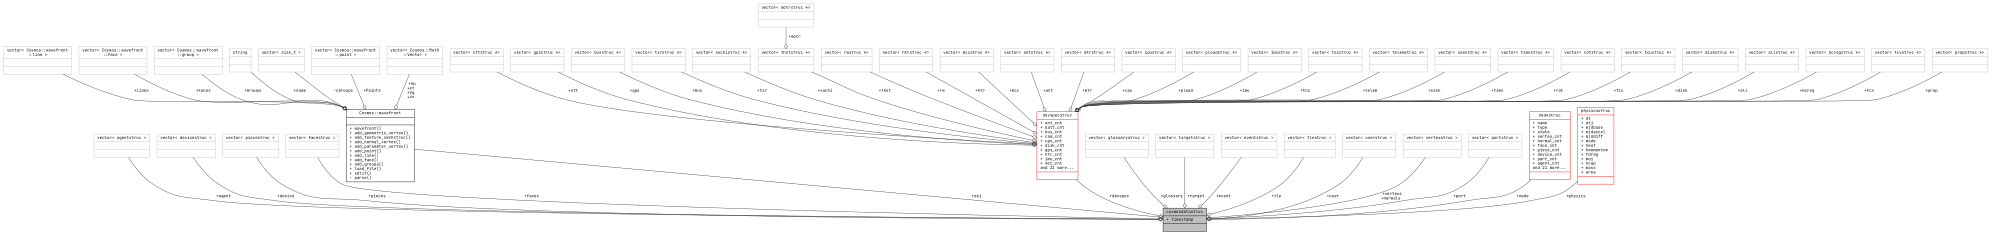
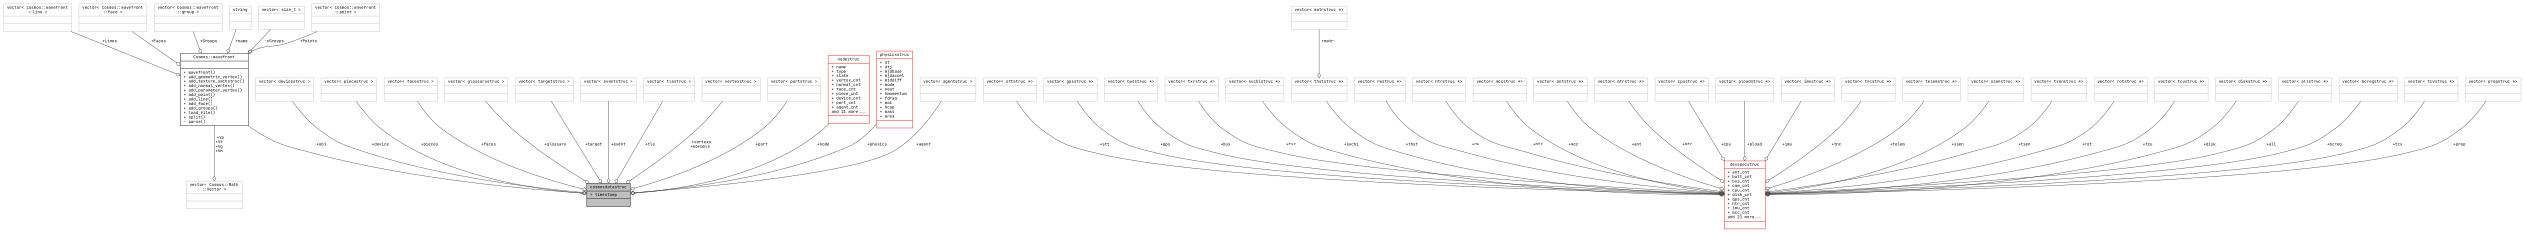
(403, 90) -> (214, 151)
(1369, 146) -> none
(1115, 203) -> none
